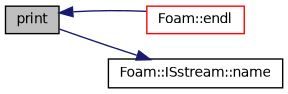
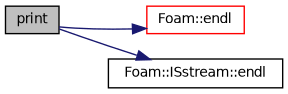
(110, 11) -> (96, 29)
(196, 73) -> (196, 73)
